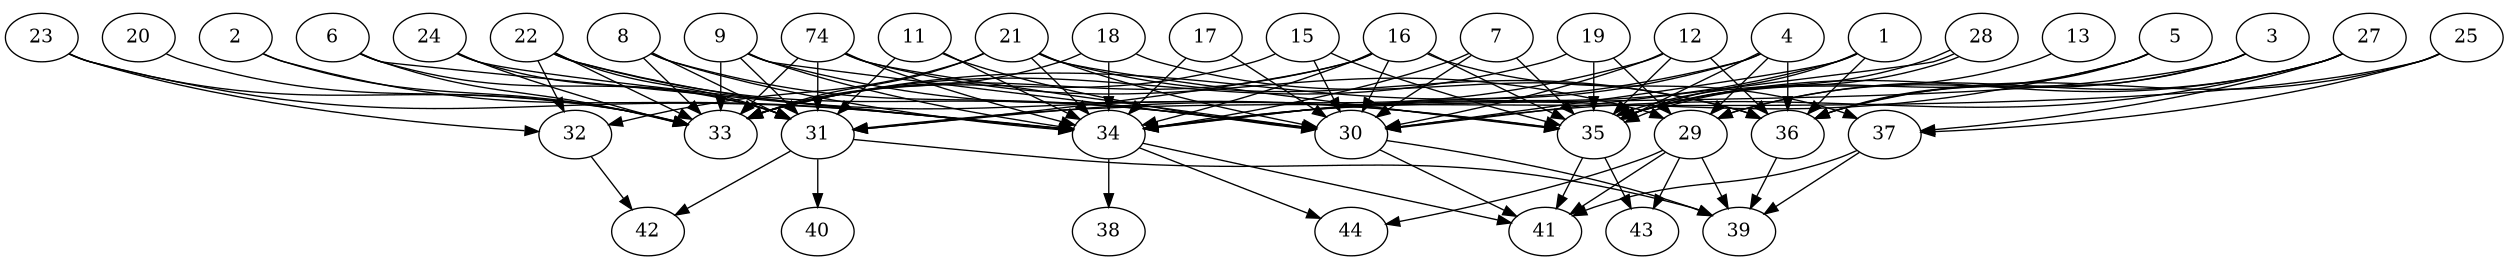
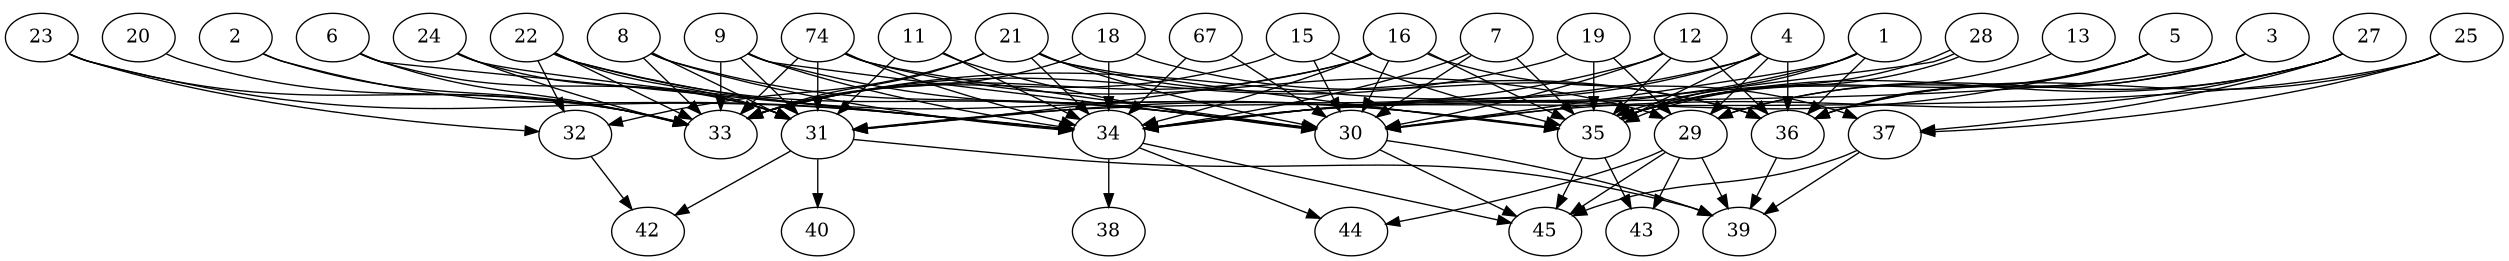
(1206, 38) -> (1206, 38)
(1545, 232) -> (1545, 232)
